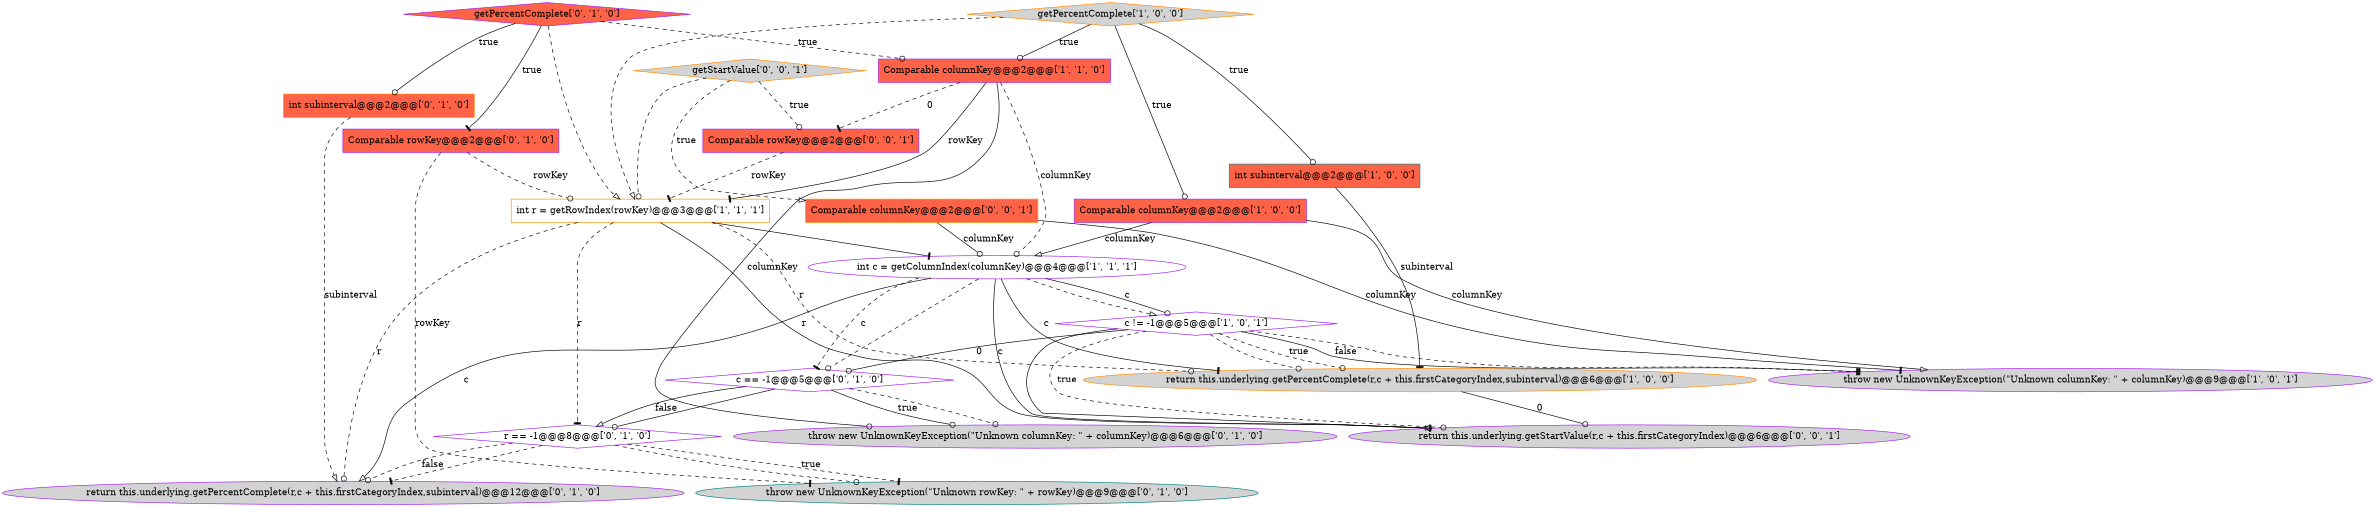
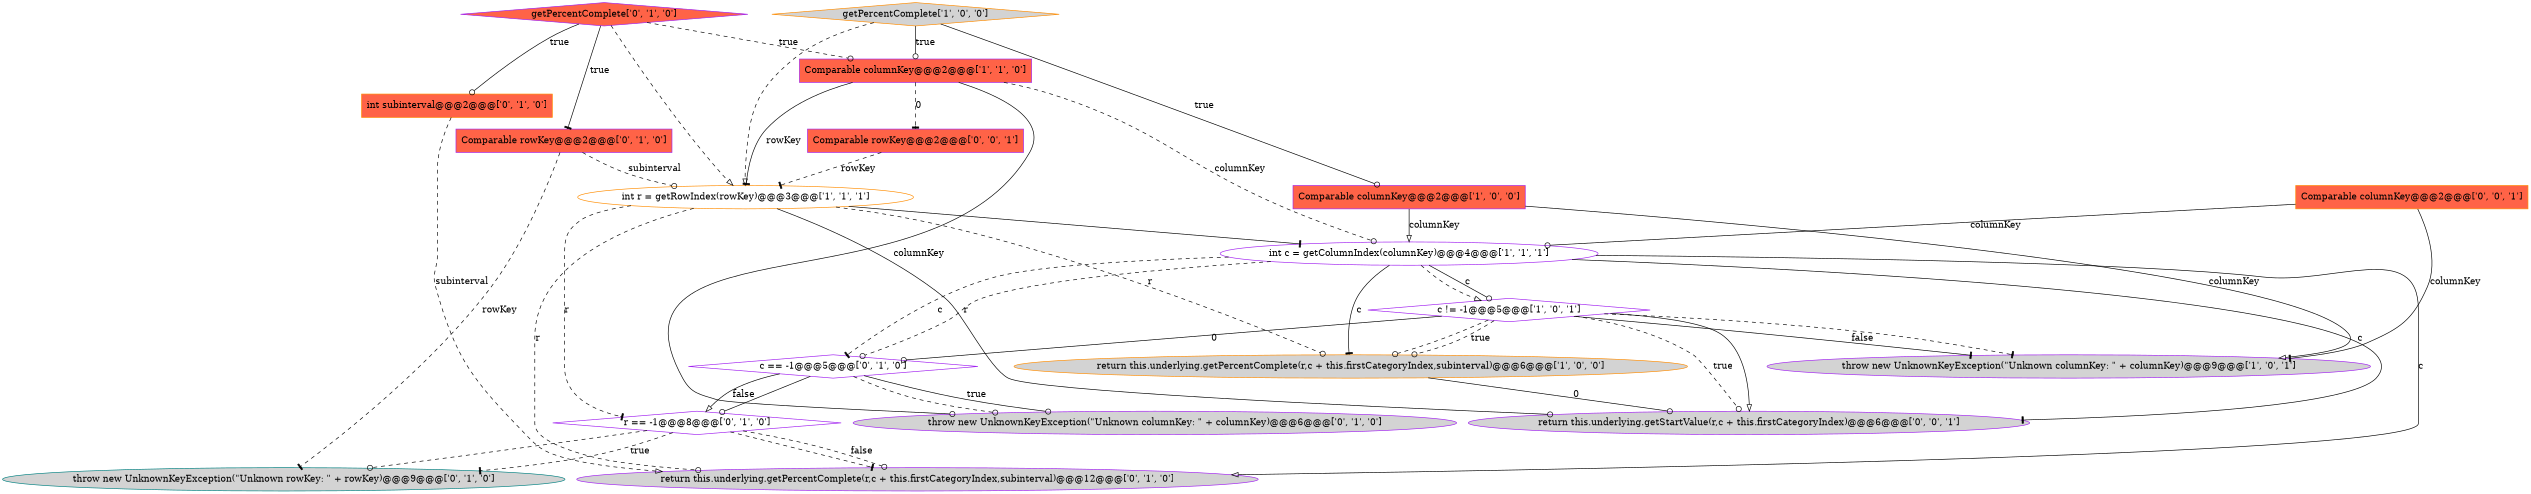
(750, 71) -> none
(551, 176) -> (655, 169)
(1325, 176) -> none
(640, 211) -> (746, 197)
